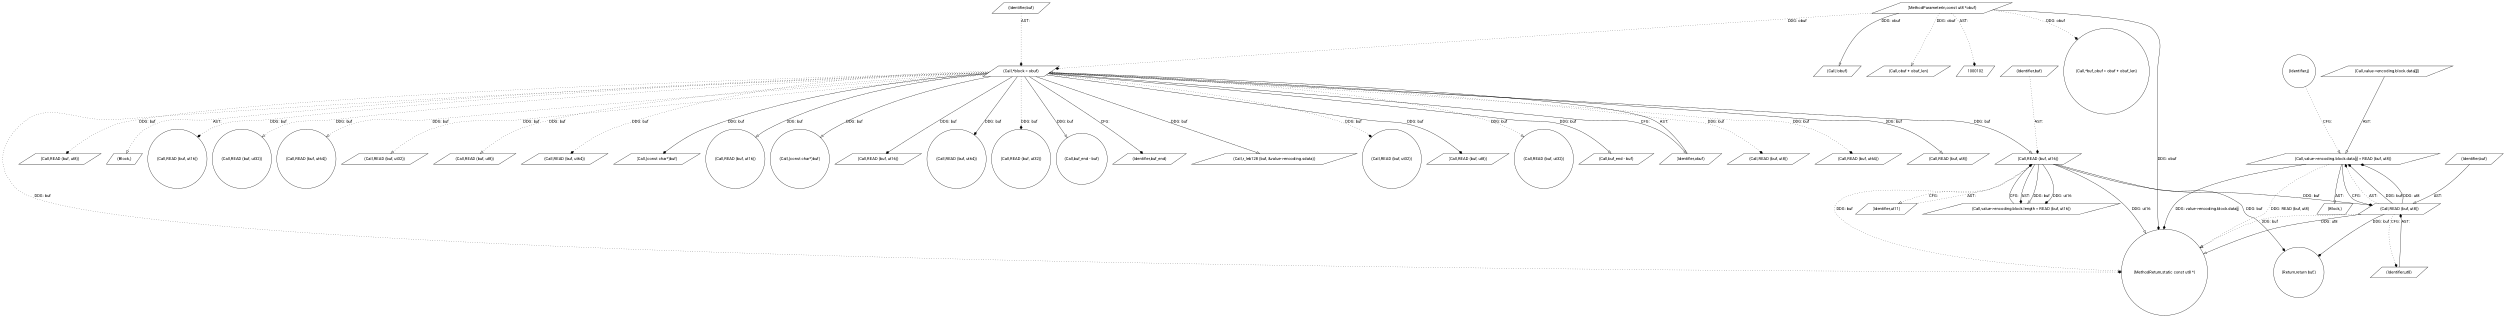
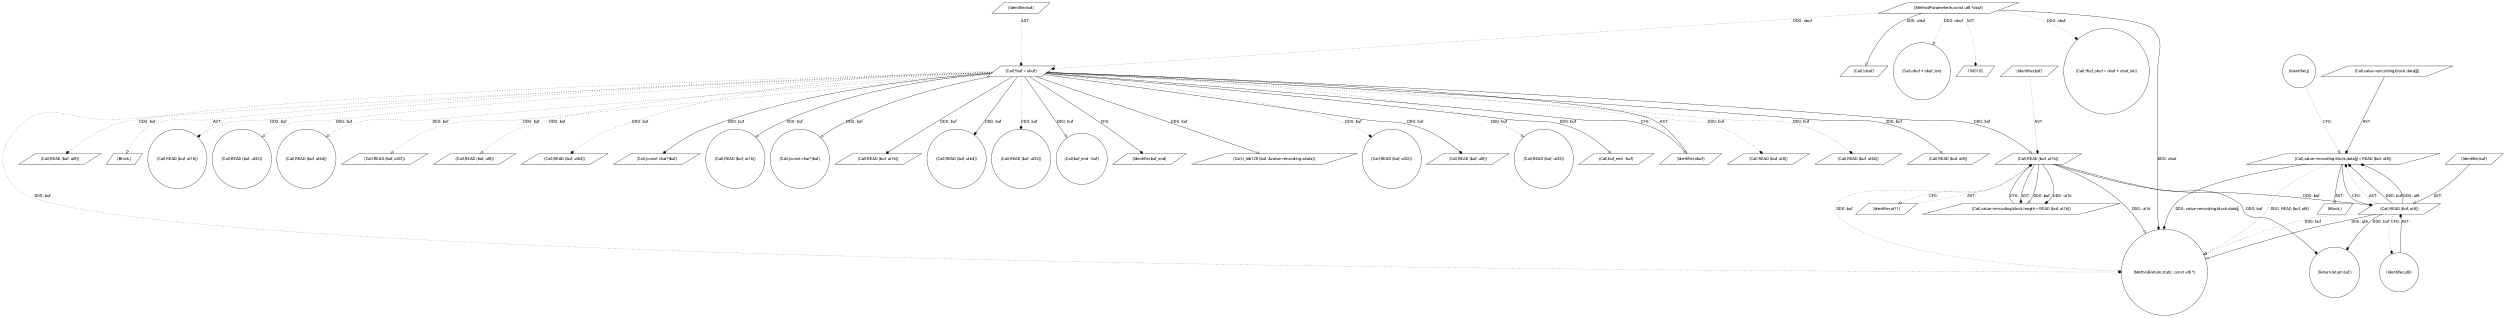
(1021, 71) -> (1021, 71)
(1909, 71) -> (1922, 71)
(2366, 114) -> (2366, 113)
(2399, 272) -> (2399, 272)
